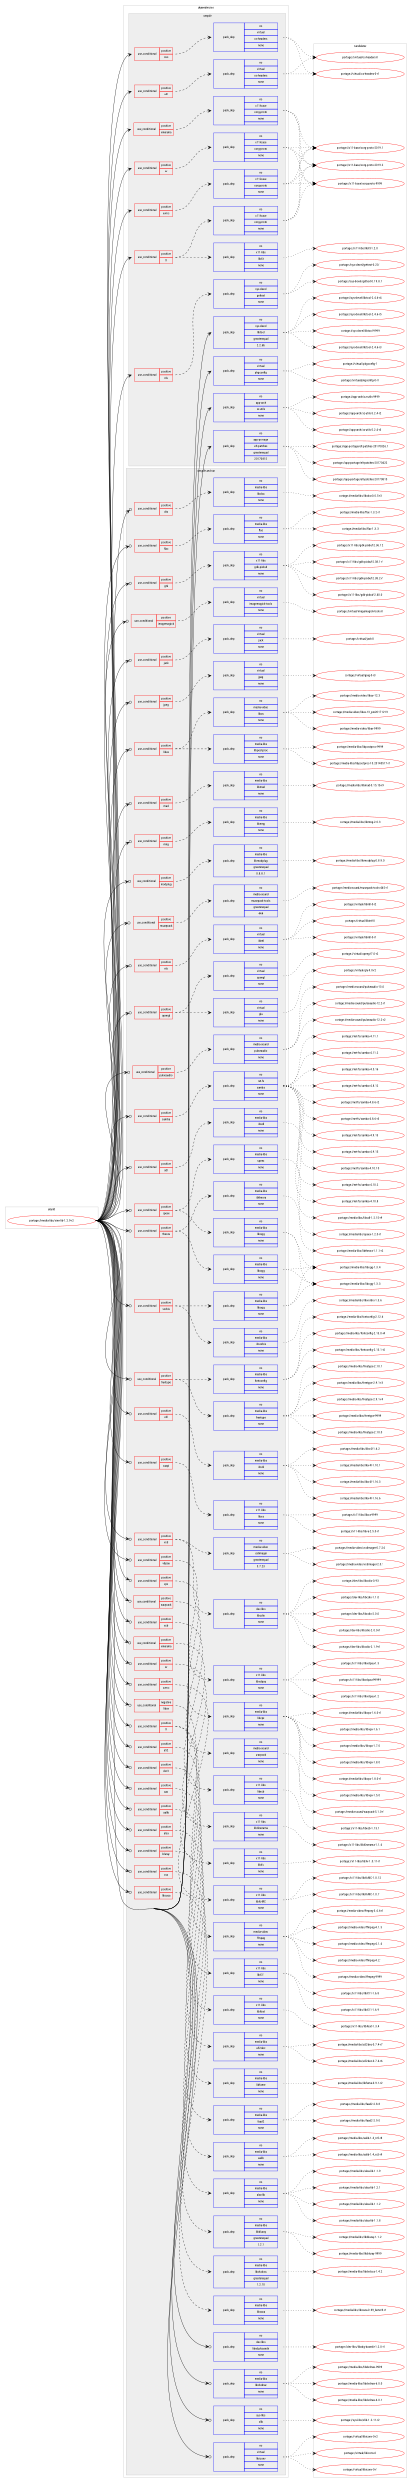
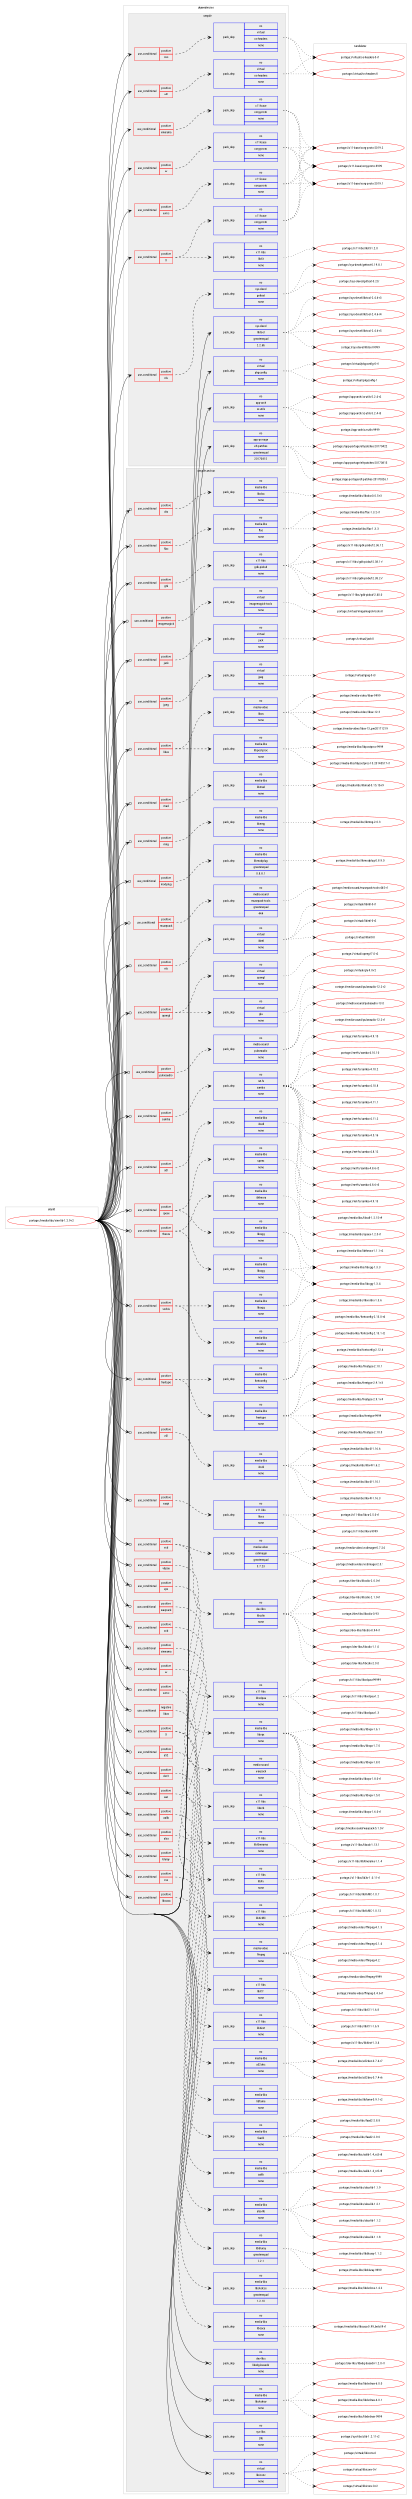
none -> (360, 1630)
